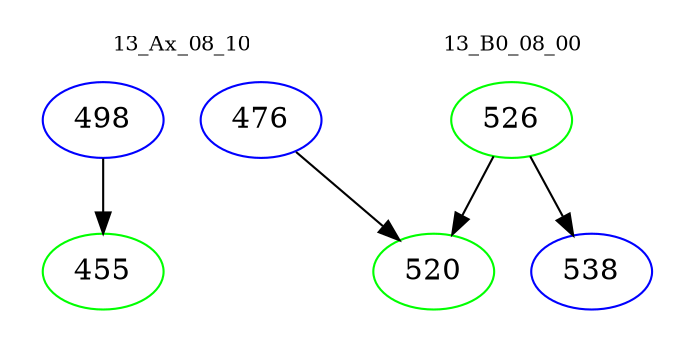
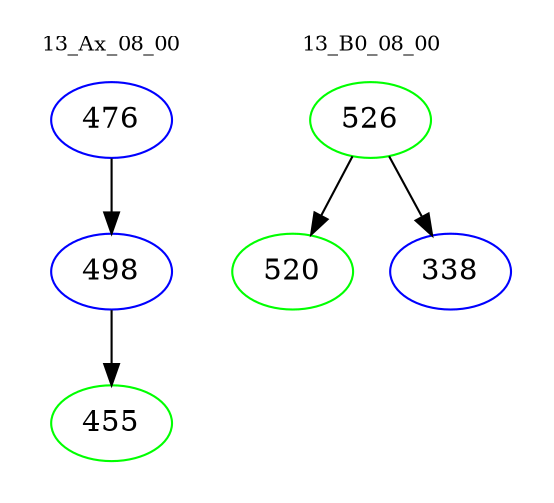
(182, 45) -> (112, 45)
(324, 176) -> (112, 185)
(592, 272) -> (451, 272)
